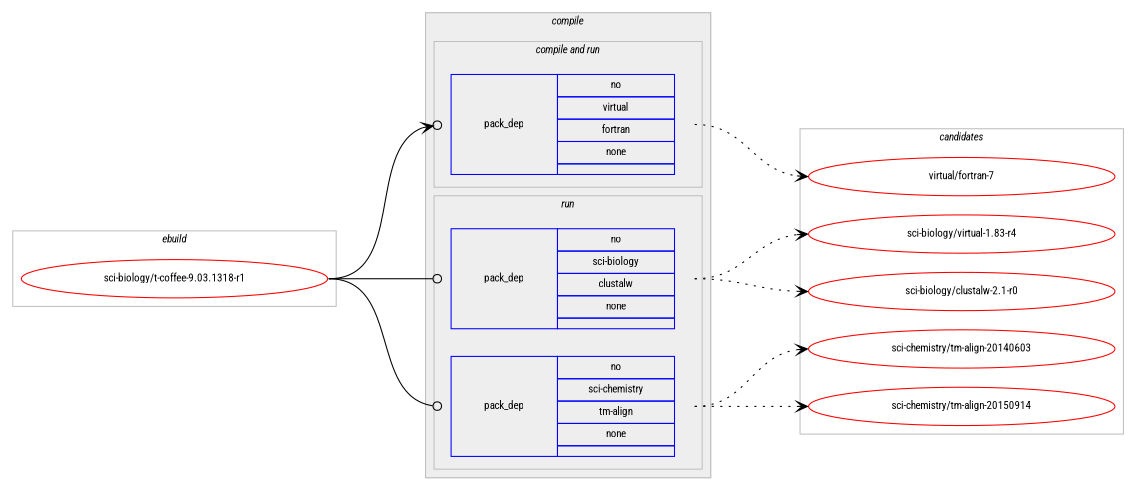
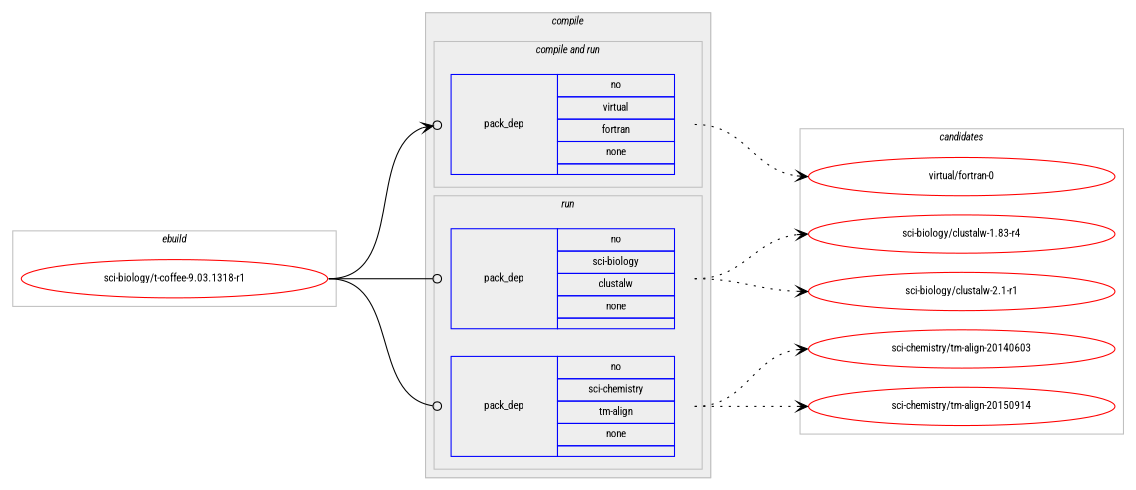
(962, 177) -> (962, 177)
(962, 234) -> (962, 234)
(962, 292) -> (962, 292)
